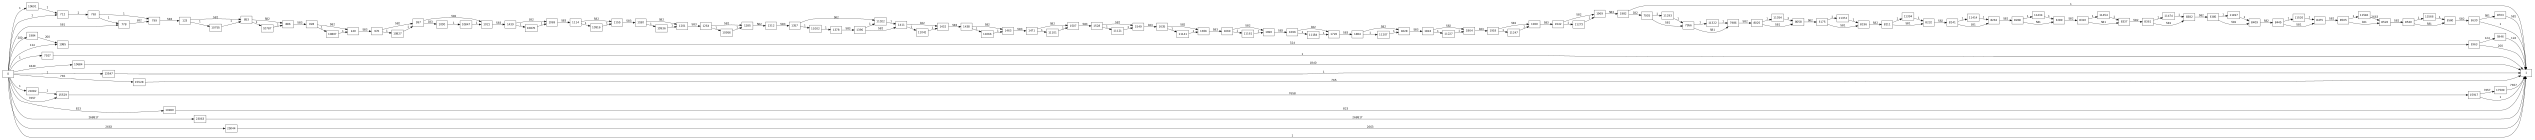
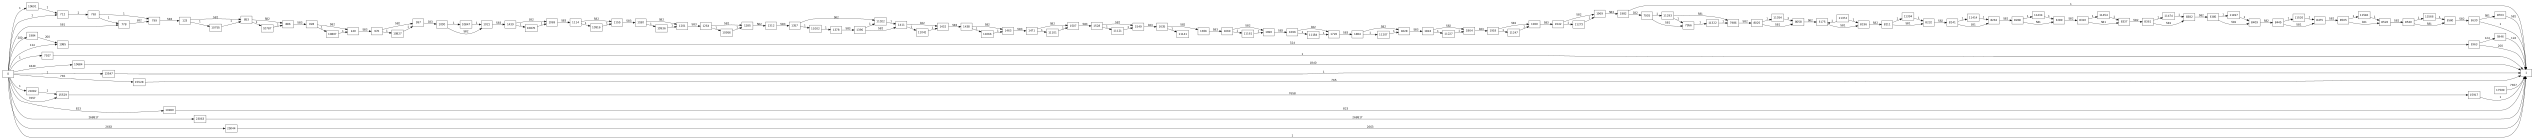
(2375, 17) -> (2375, 17)
(452, 18) -> (464, 34)
(1831, 19) -> (1833, 23)
(1710, 32) -> (1700, 16)
(1192, 33) -> none
(2486, 93) -> none
